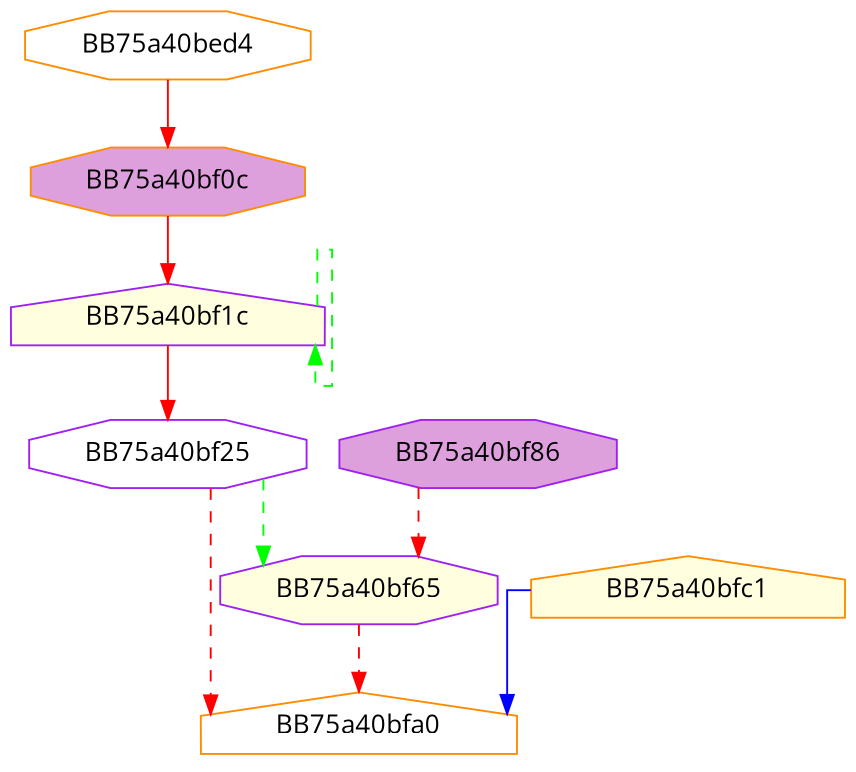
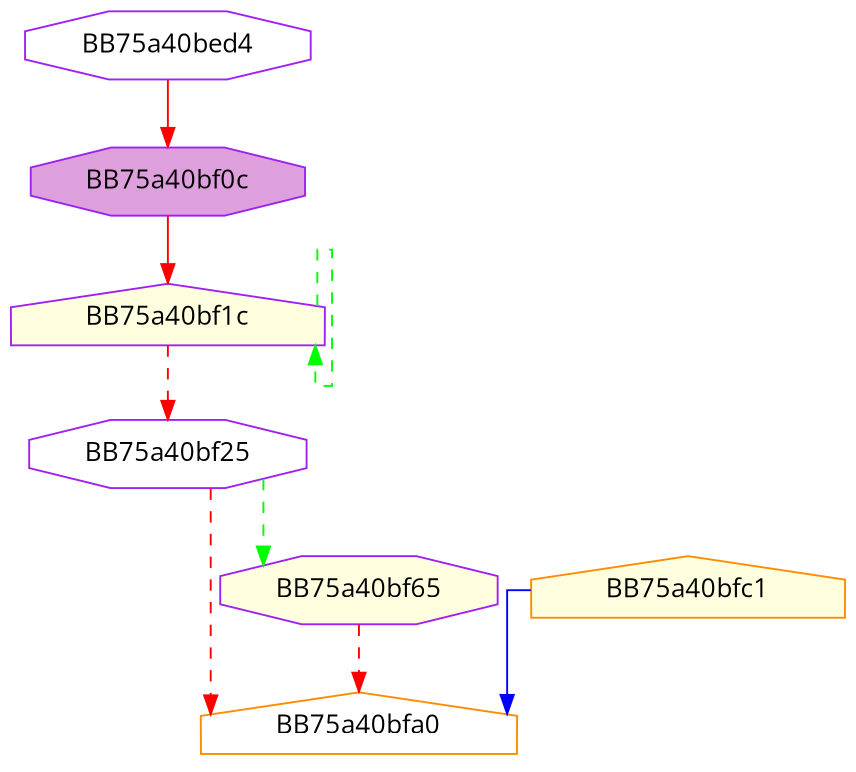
(168, 45) -> (168, 45)
(168, 182) -> (168, 182)
(168, 373) -> (168, 373)
(478, 454) -> none
